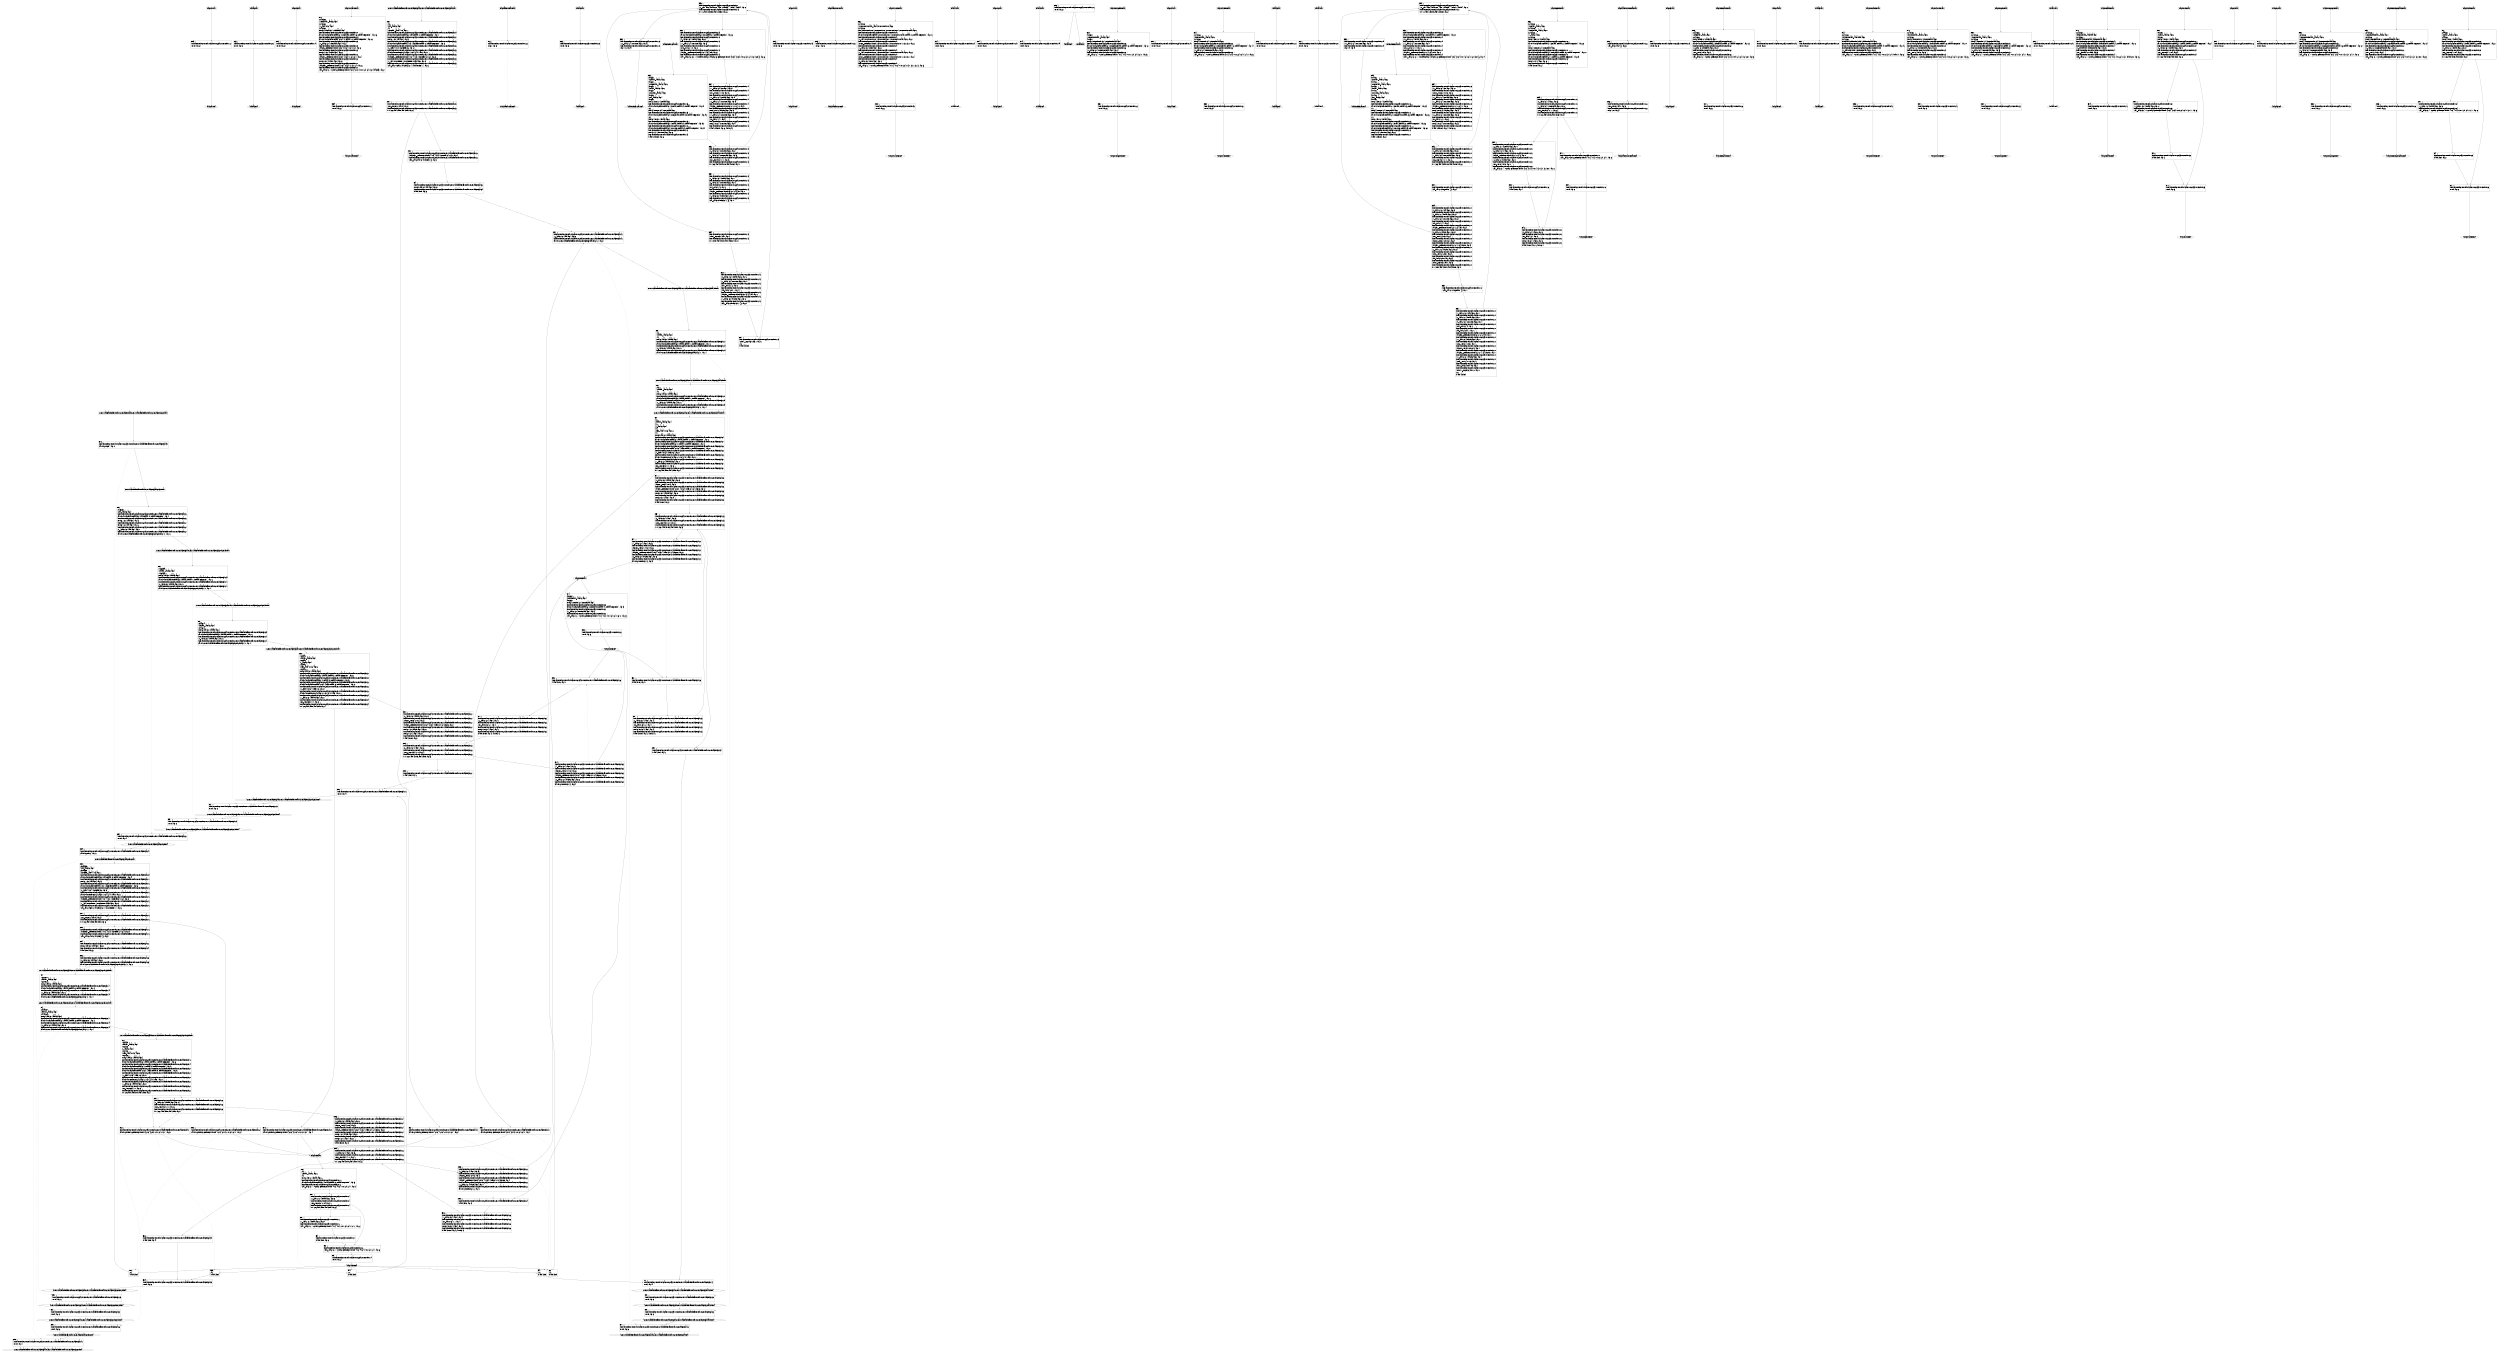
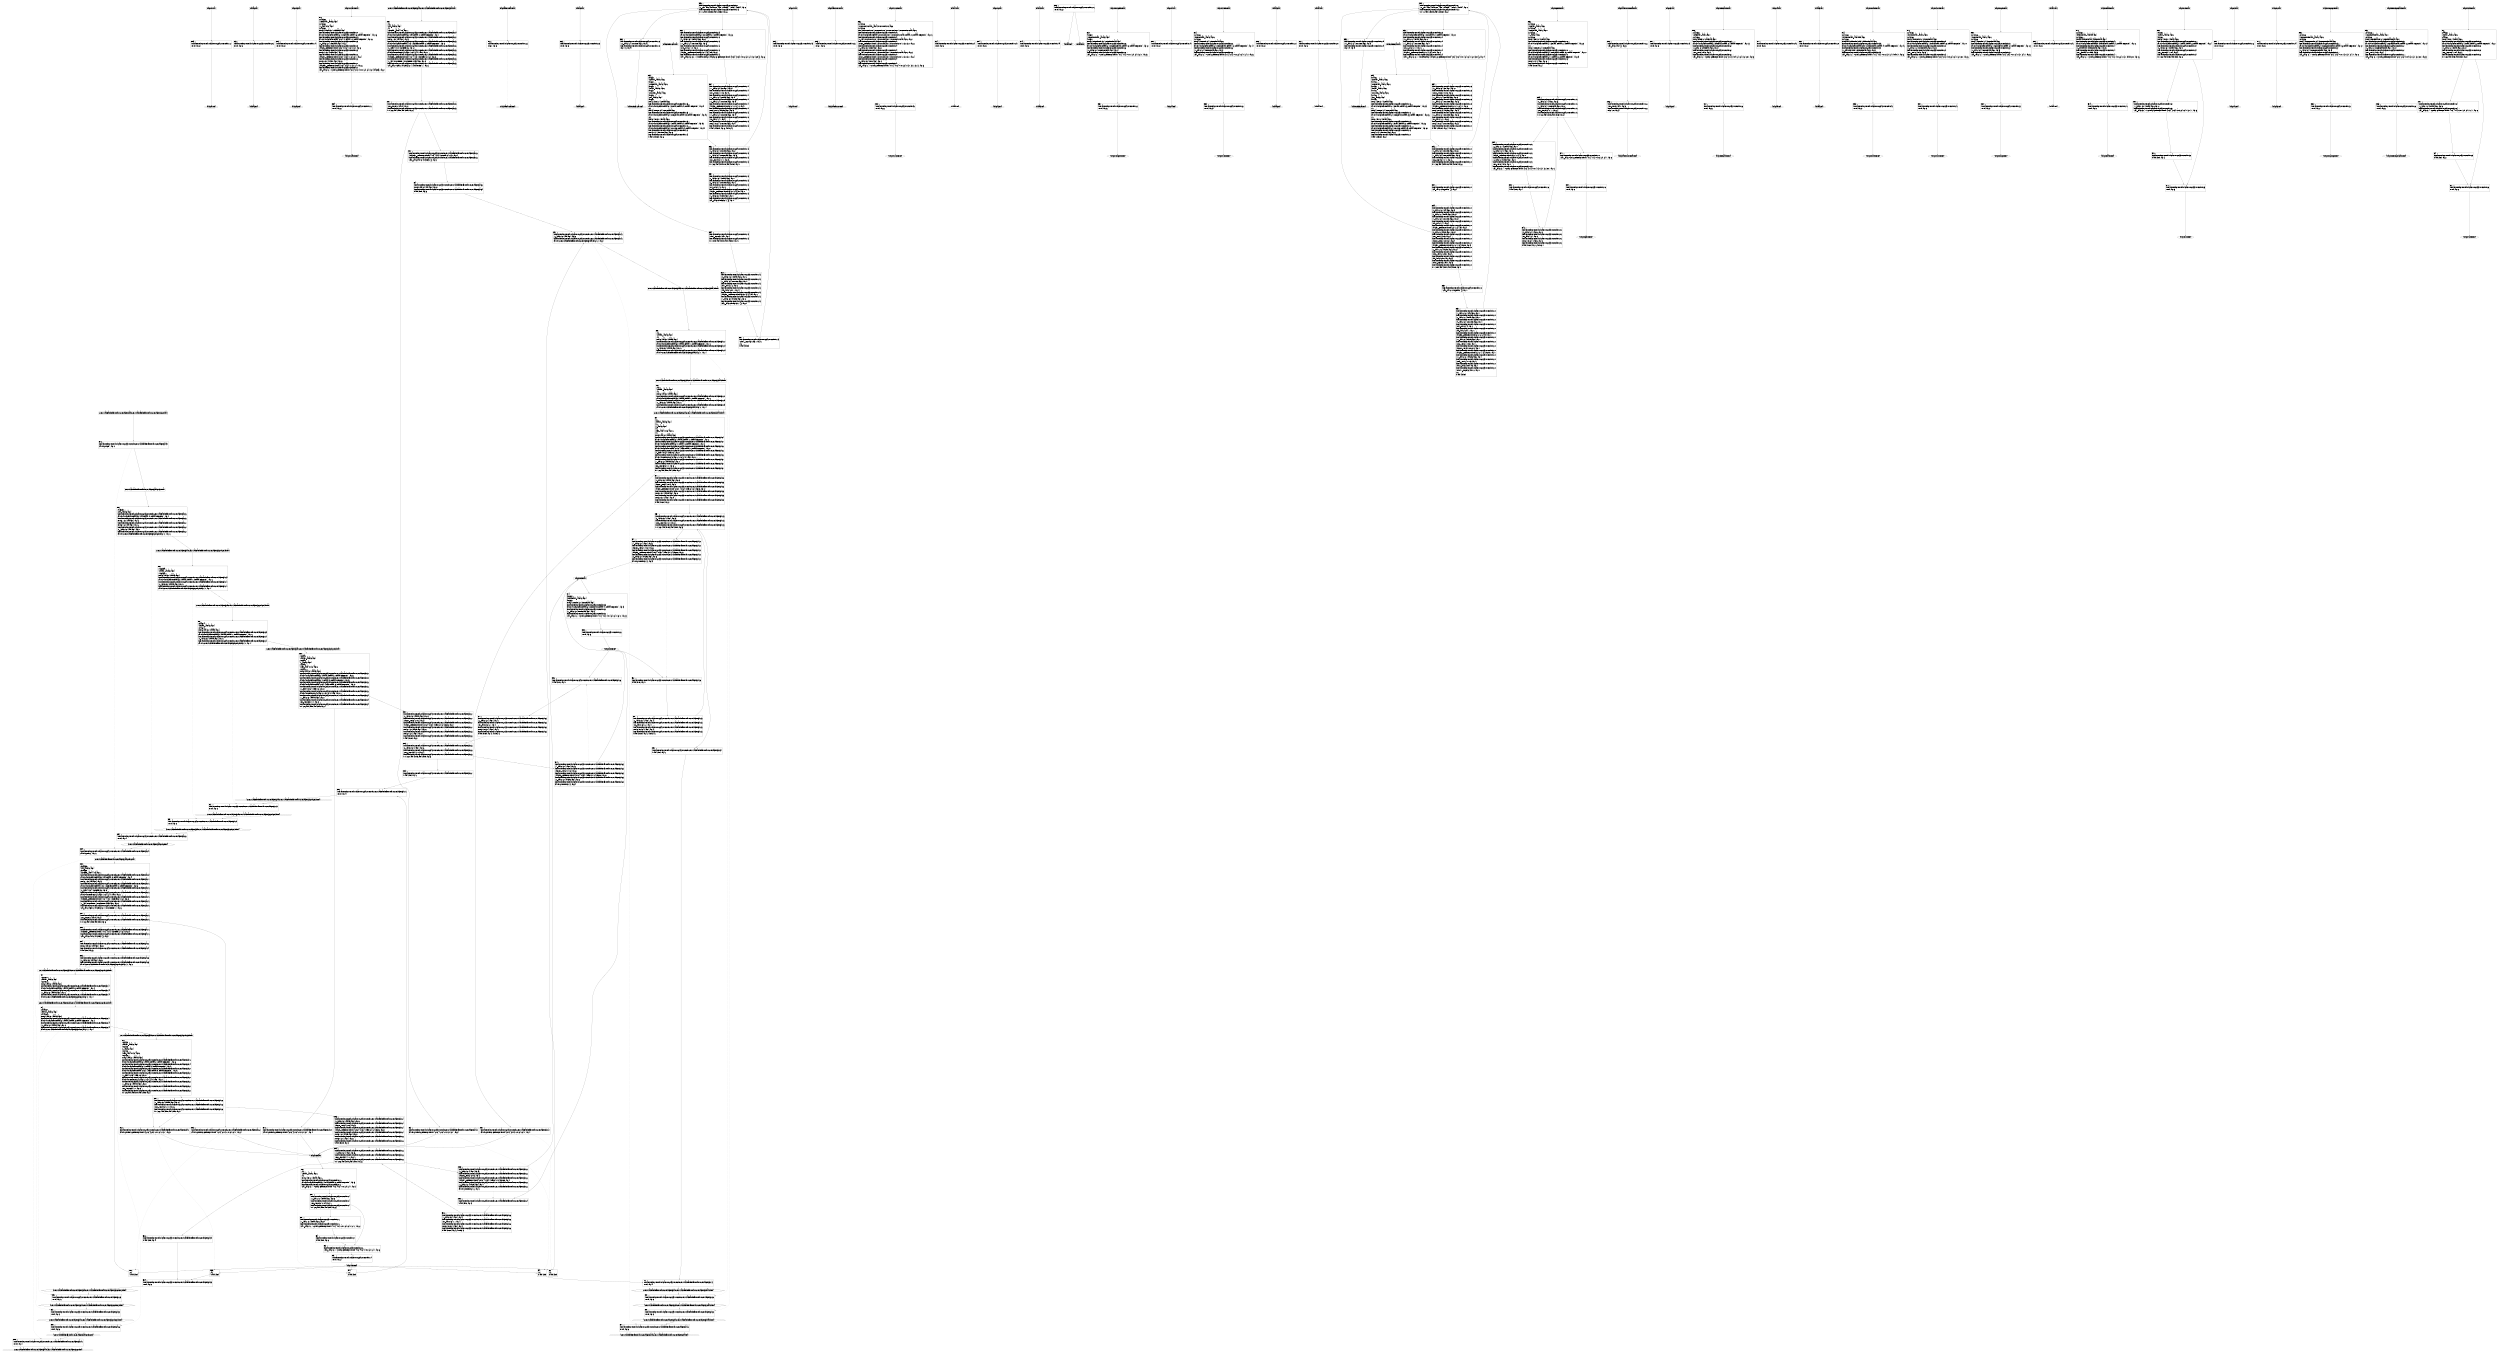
none -> (2234, 107)
